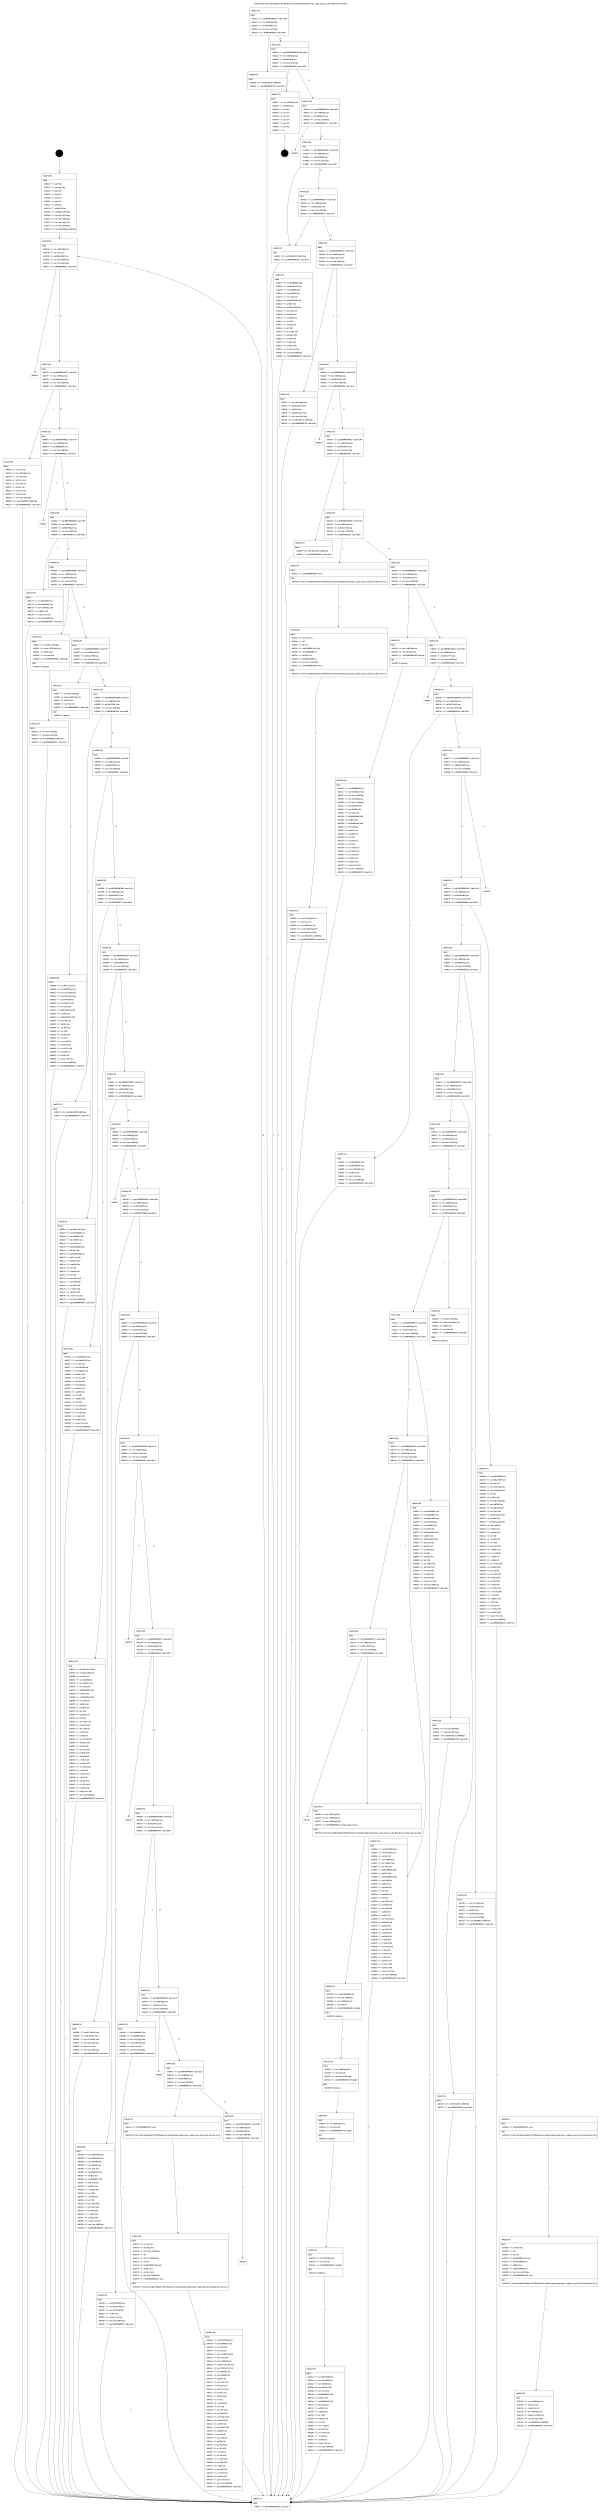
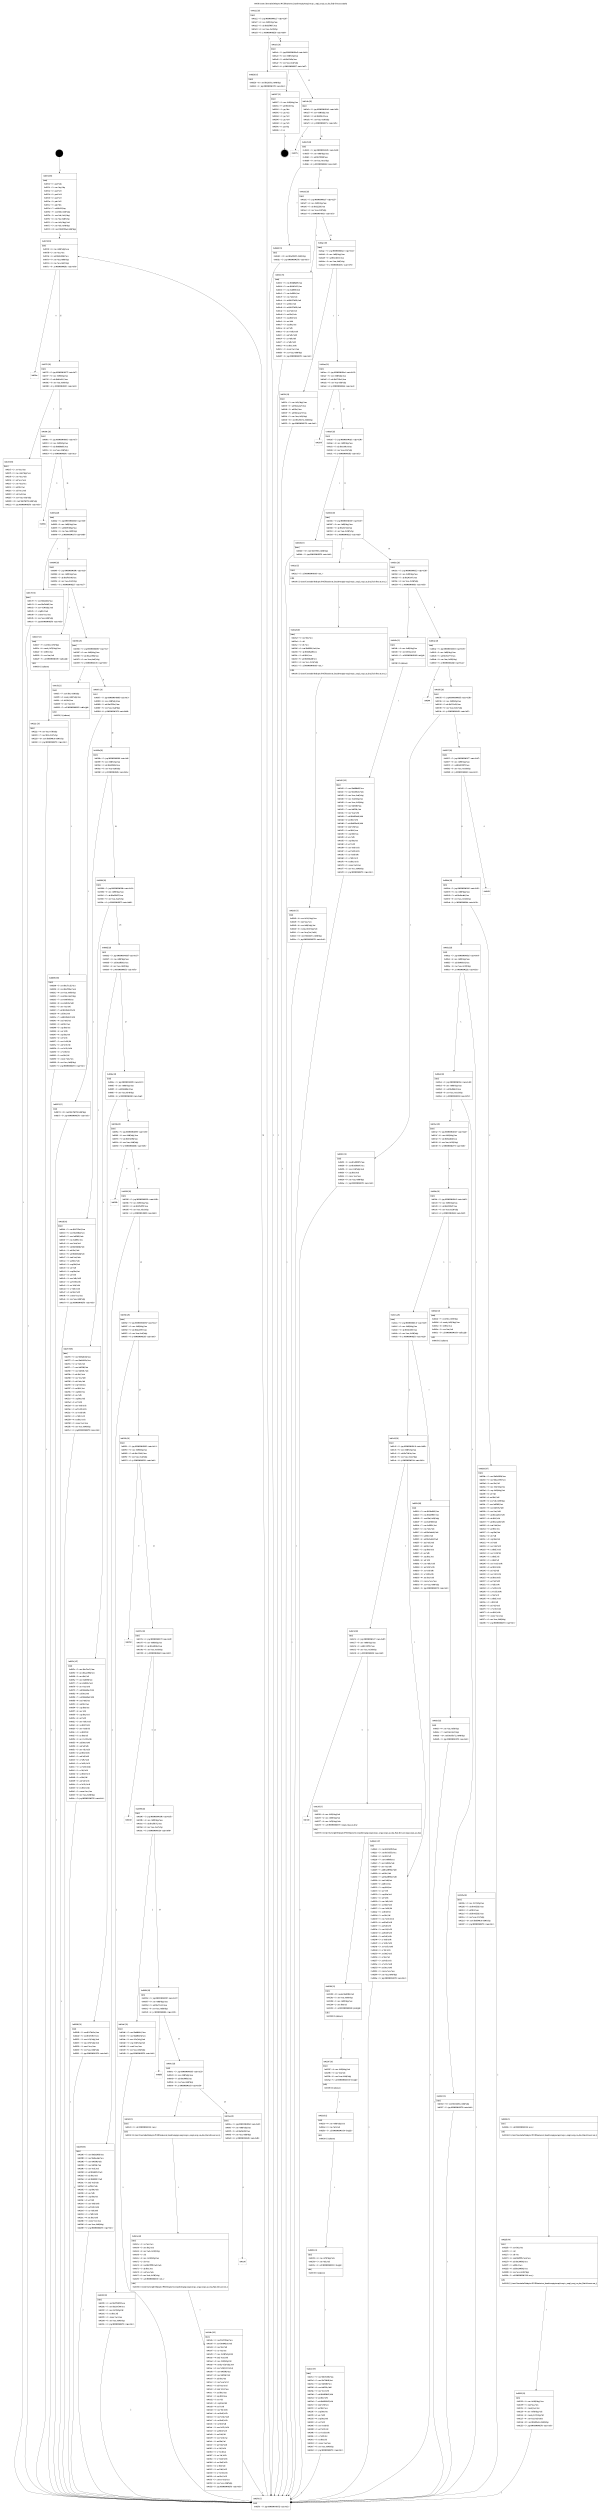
(303, 231) -> (315, 244)
